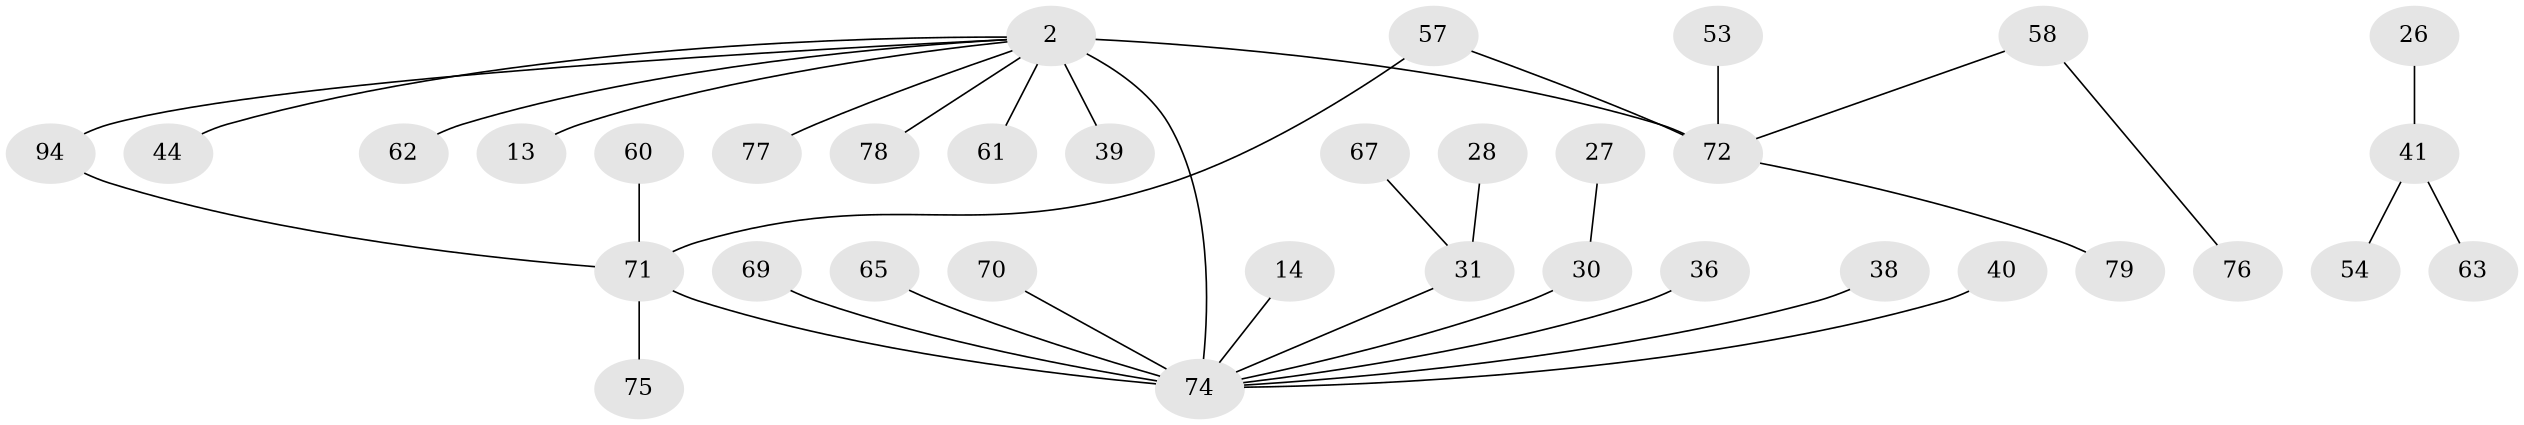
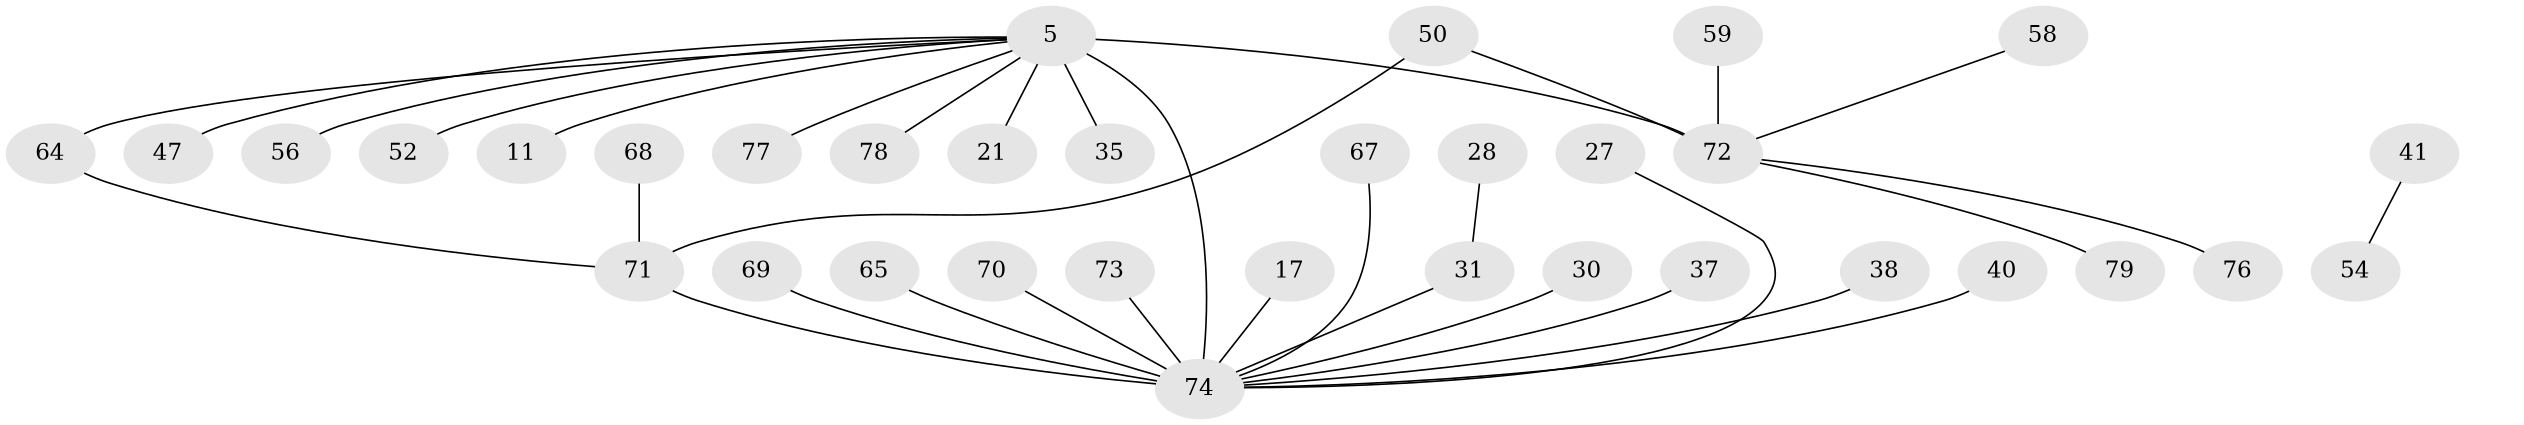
(1051, 36) -> (1051, 36)
(1434, 36) -> (1434, 36)
(1718, 36) -> (1718, 36)
(2414, 36) -> none
(51, 154) -> (51, 154)
(168, 154) -> (168, 154)
none -> (286, 154)
(404, 154) -> (404, 154)
(521, 154) -> (521, 154)
(639, 154) -> (639, 154)
(992, 154) -> (992, 154)
(1110, 154) -> (1110, 154)
(2141, 154) -> (1986, 194)
(1417, 213) -> (1345, 306)
(1594, 213) -> (1687, 341)
none -> (1110, 271)
(1290, 271) -> (1290, 271)
(1705, 271) -> (1705, 271)
(2473, 271) -> none
(639, 389) -> none
